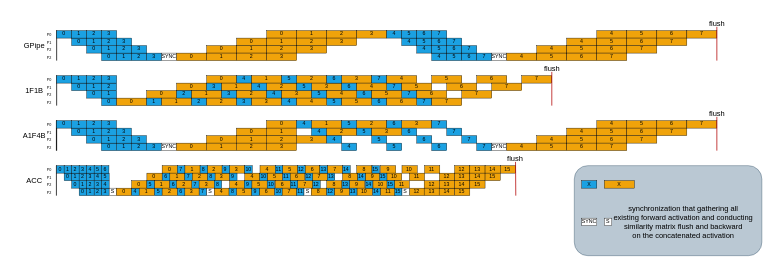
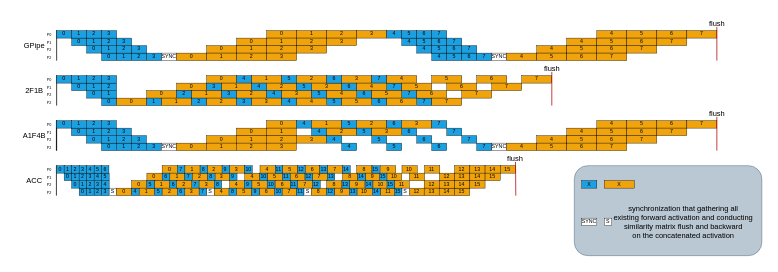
(35, 90) -> (35, 90)
